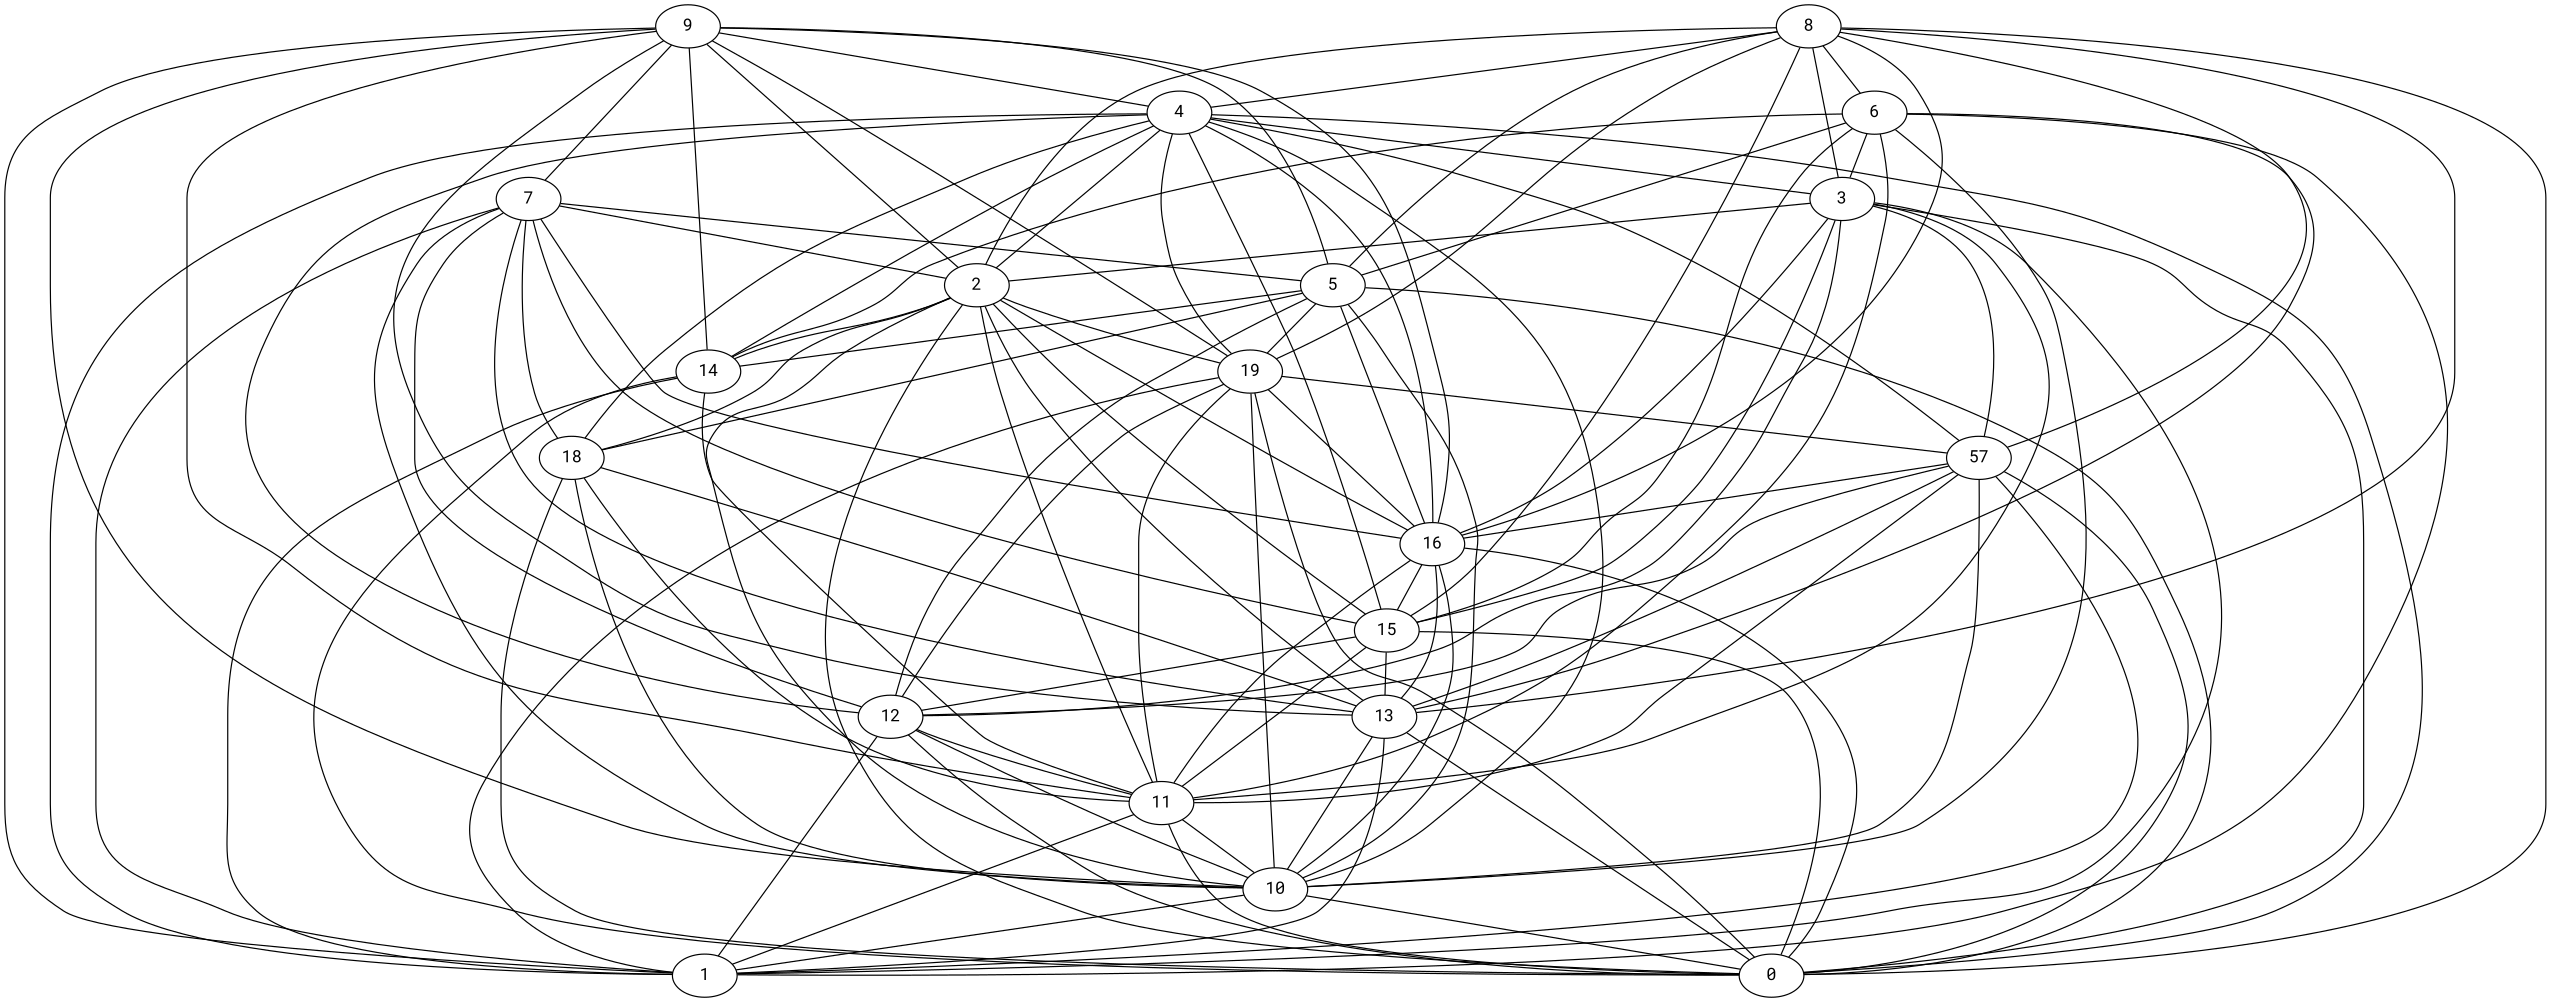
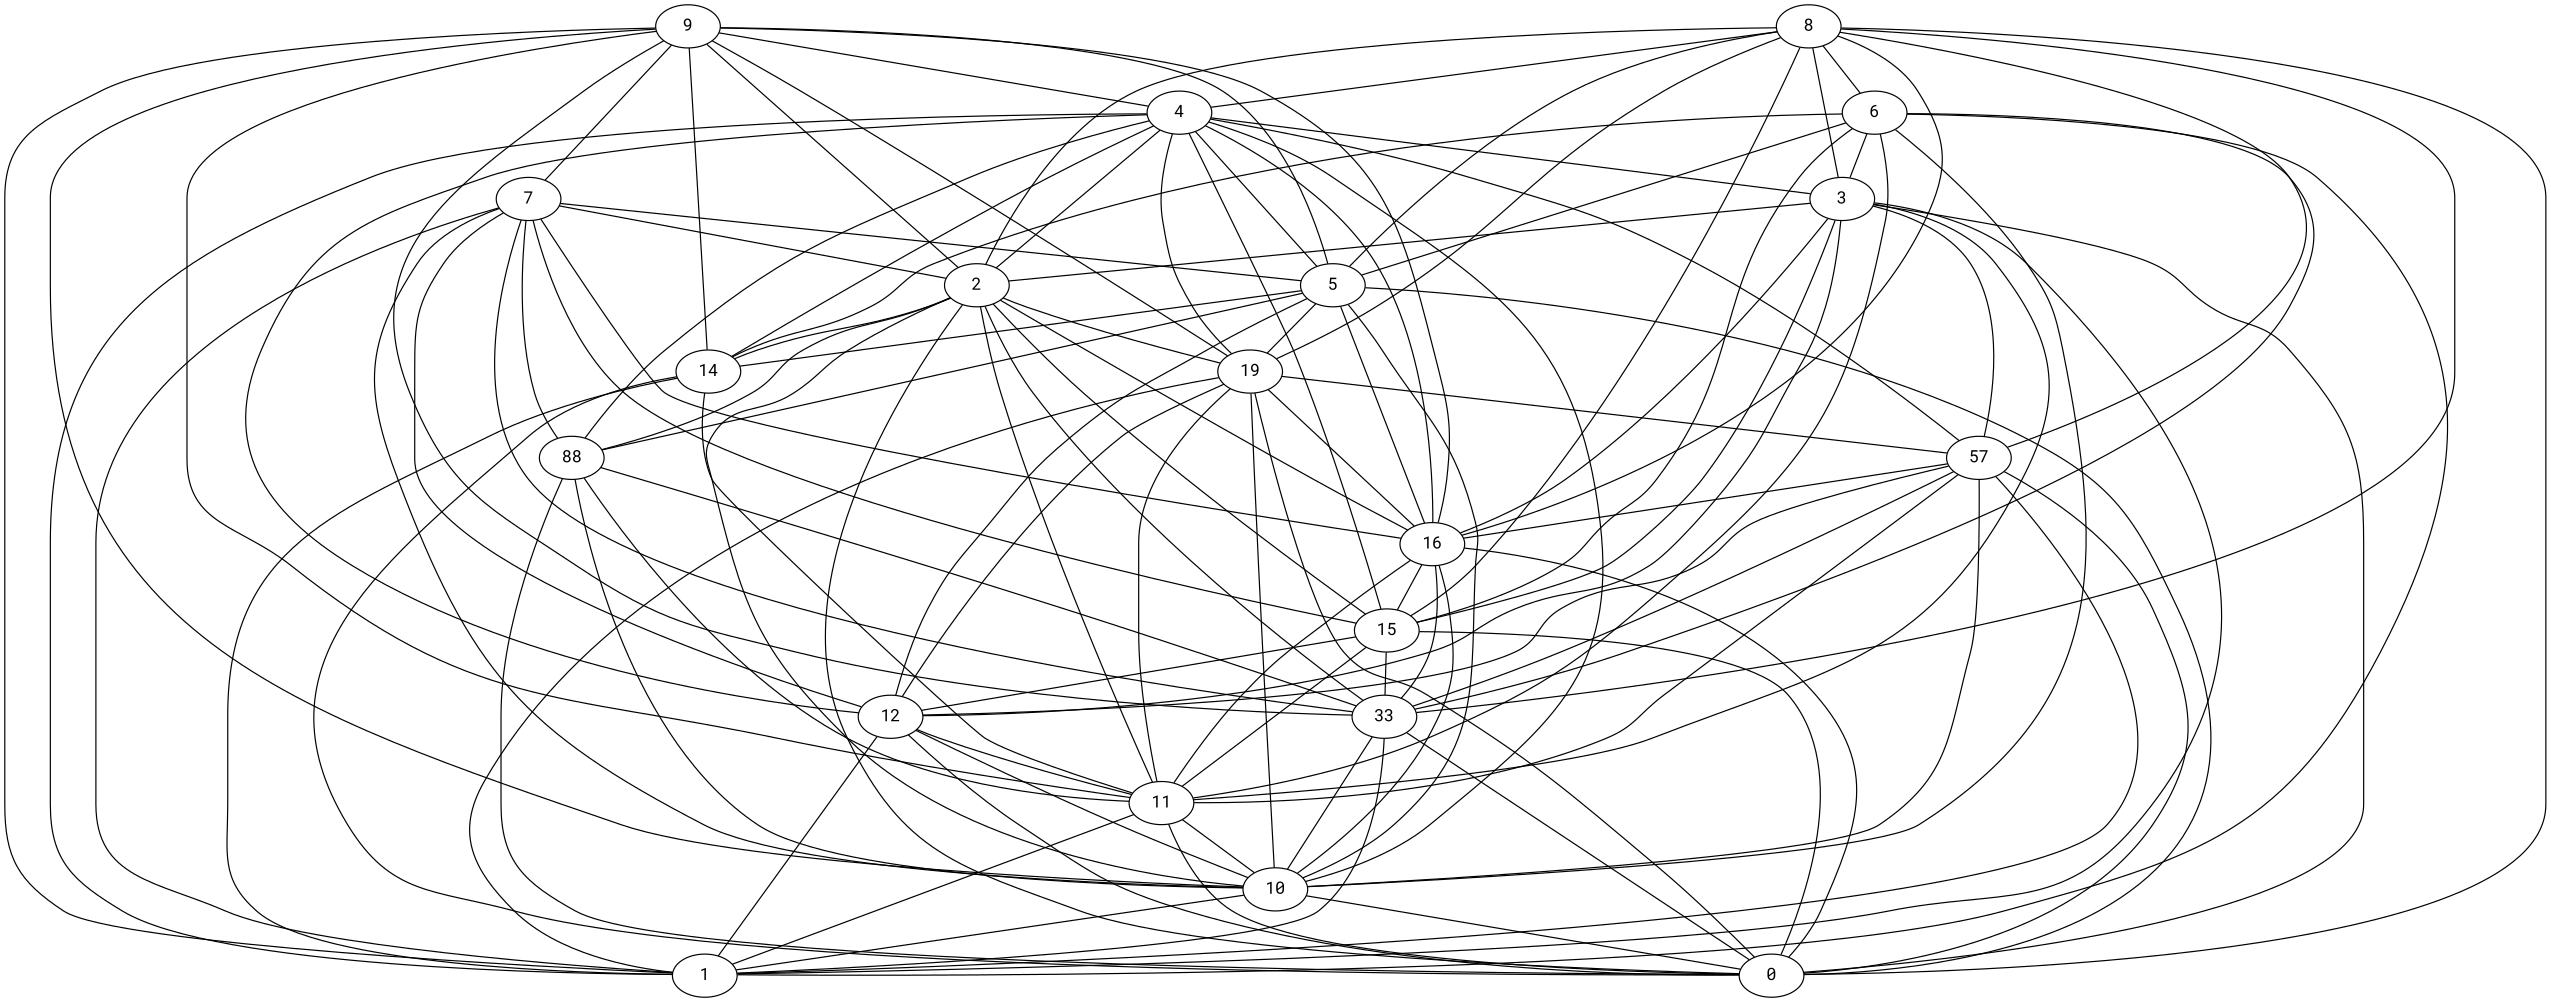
(2314, 333) -> (1256, 199)
(572, 458) -> (572, 458)
(1384, 717) -> (1384, 717)
